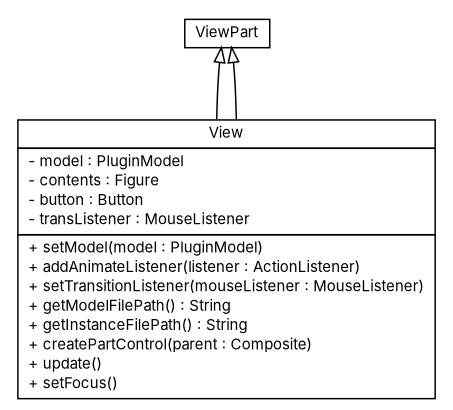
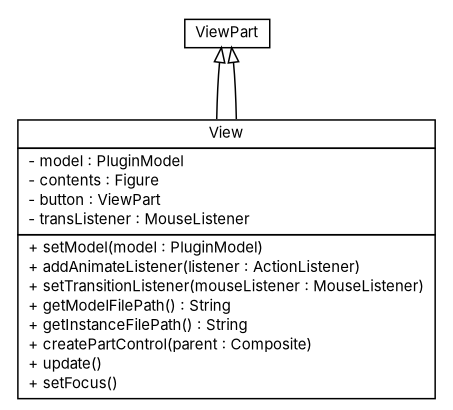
(86, 200) -> (95, 200)
